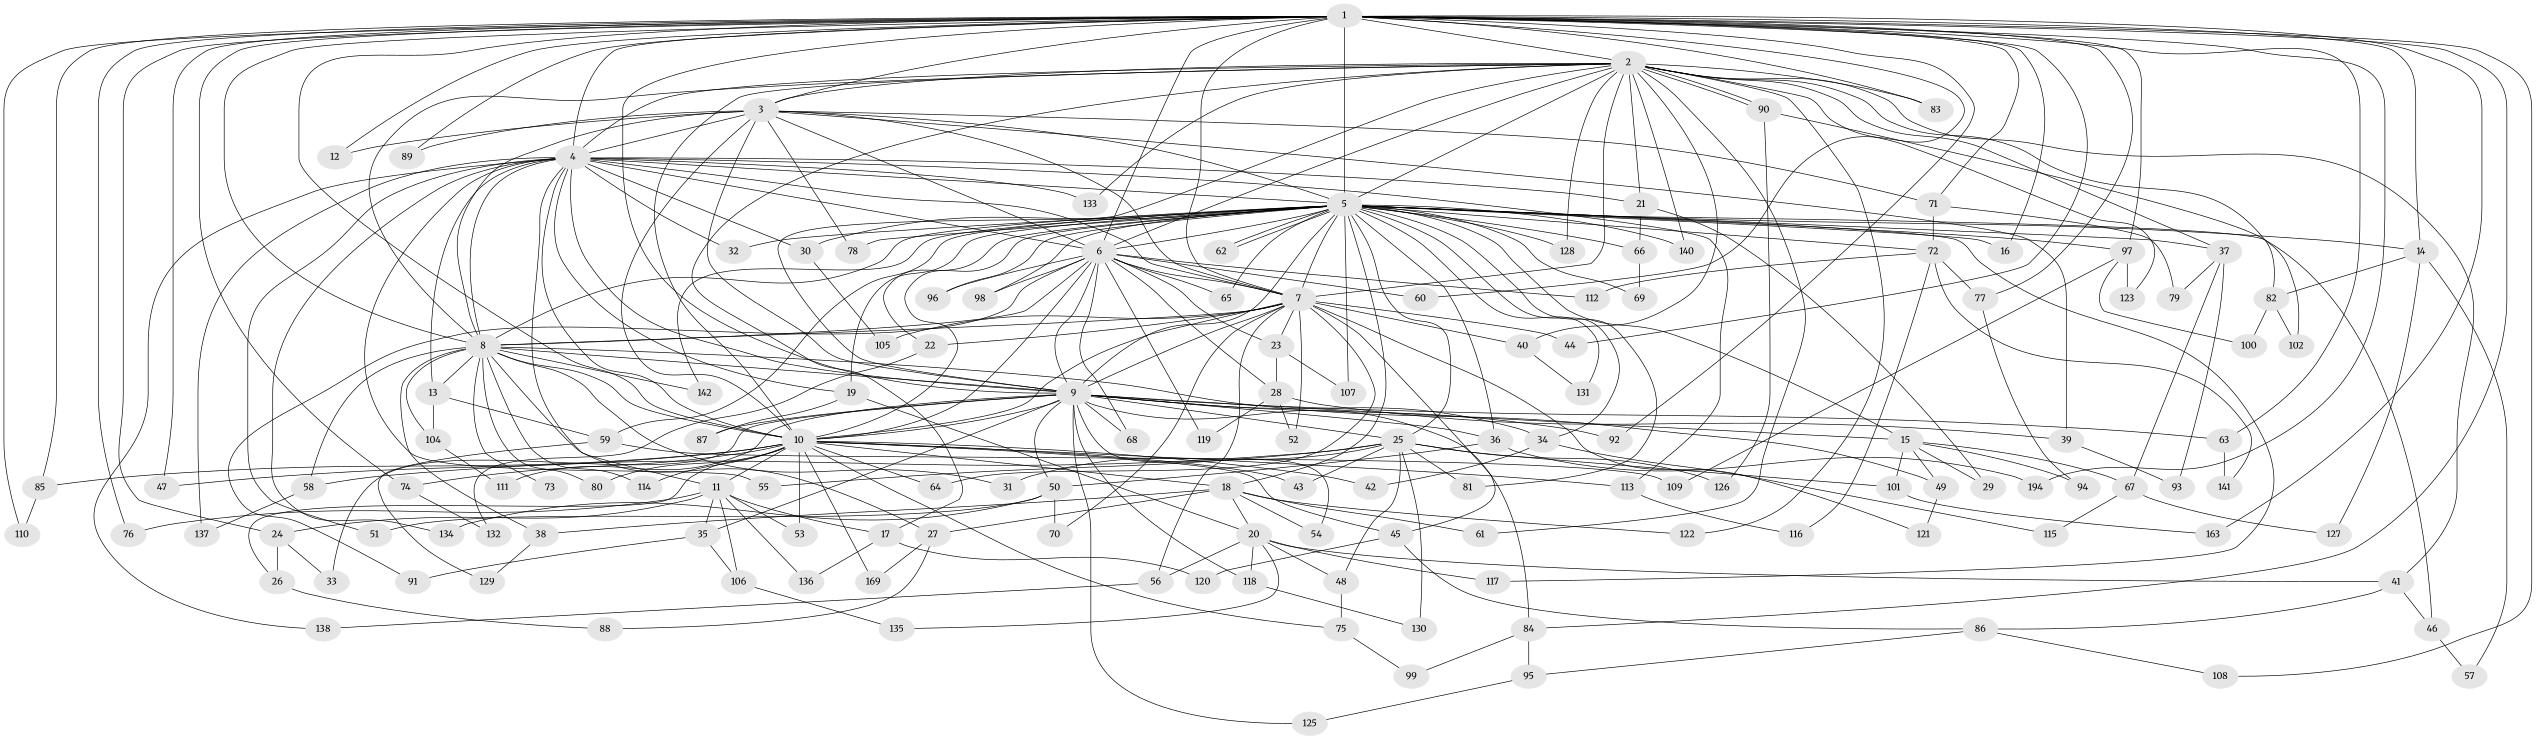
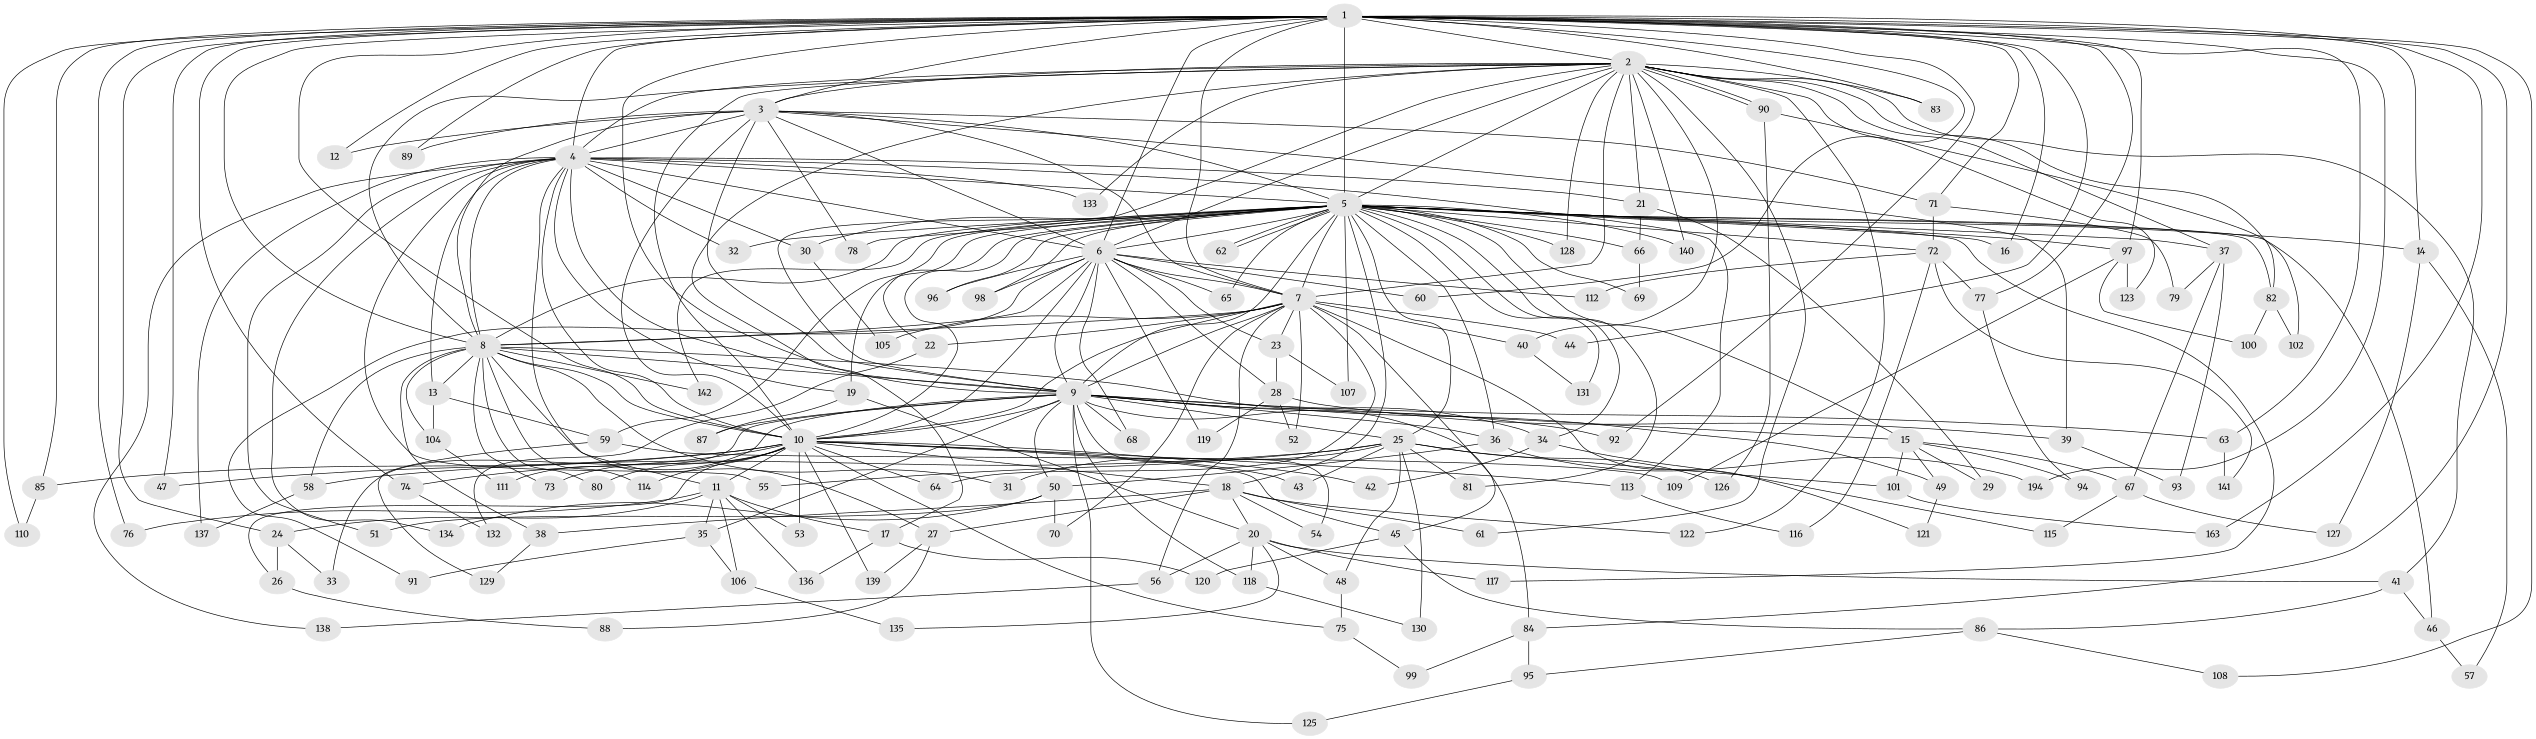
(944, 201) -> none
(2346, 275) -> (1832, 219)
none -> (674, 463)
(873, 582) -> (873, 582)
